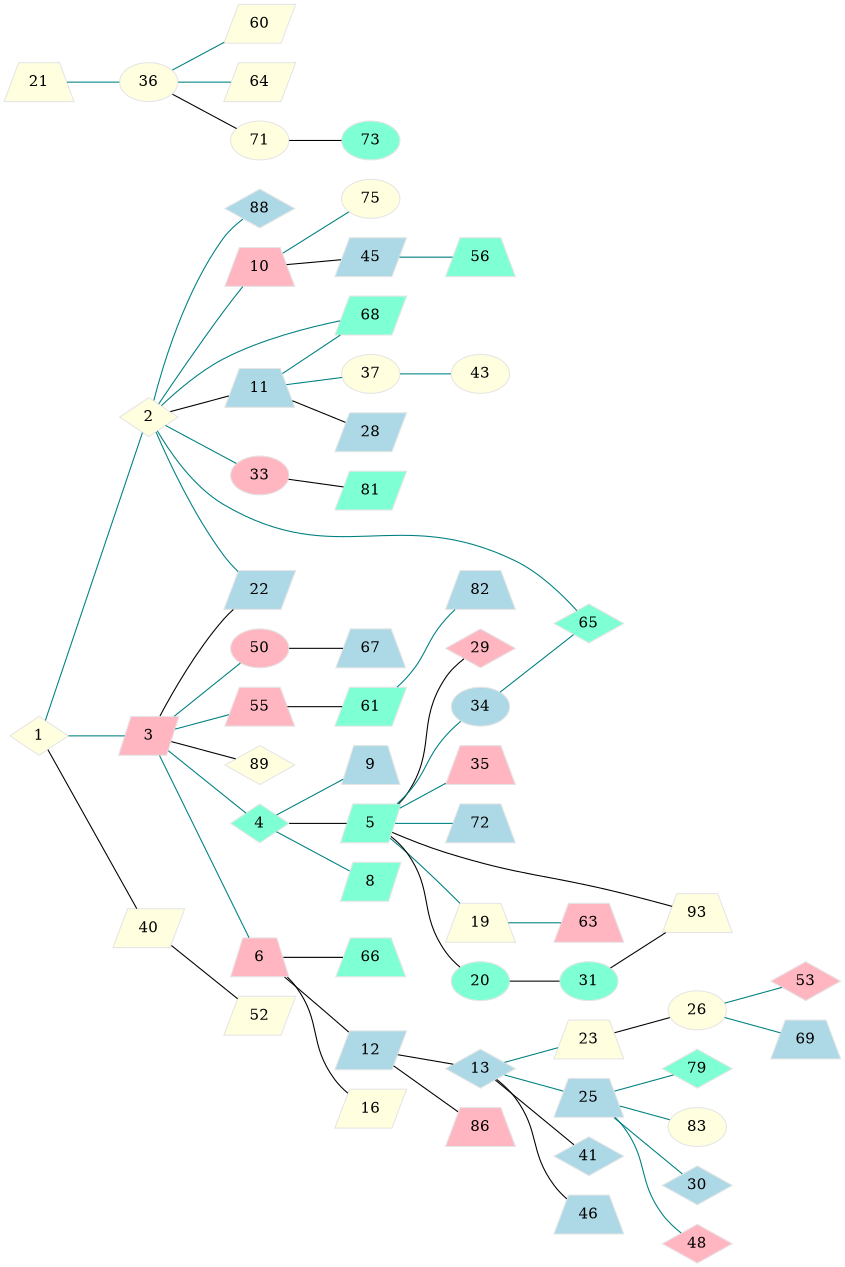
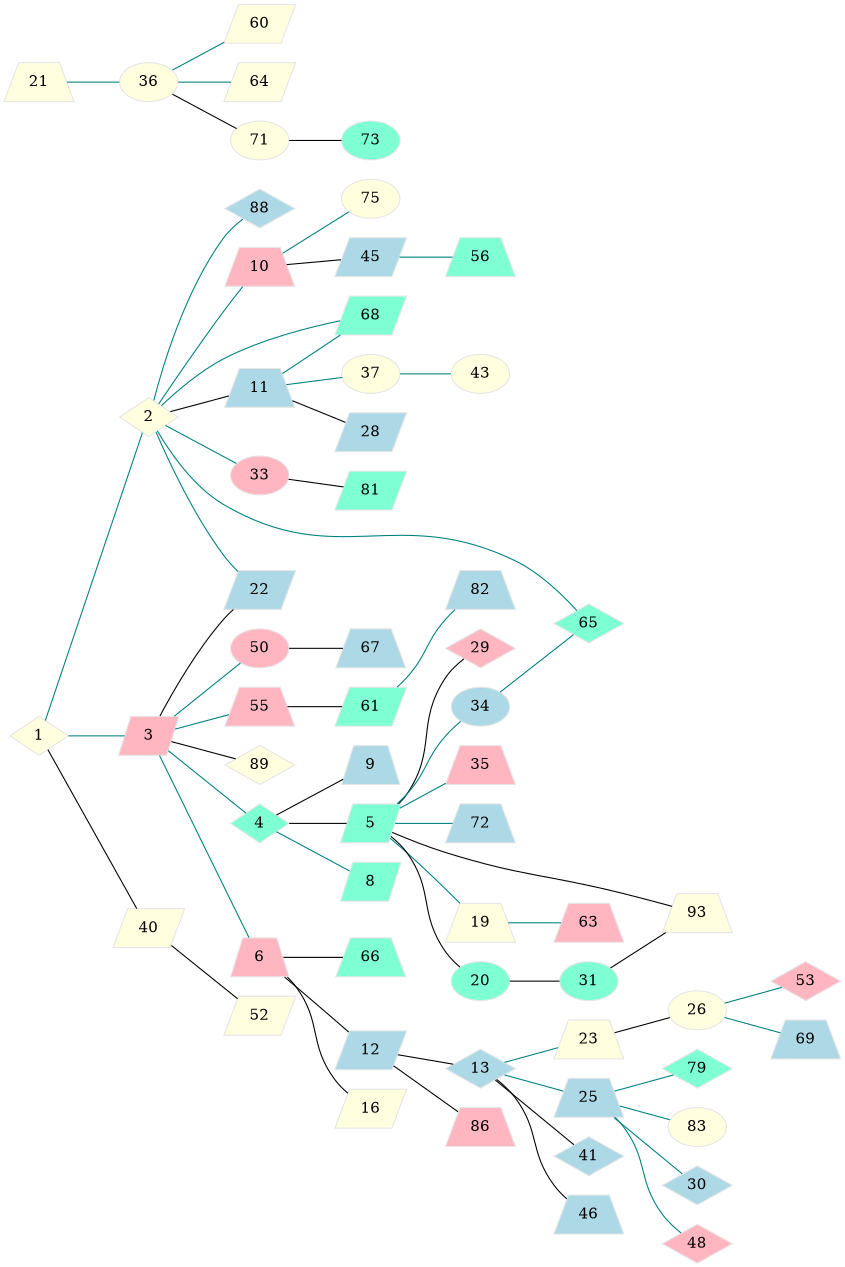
(310, 797) -> (310, 797)
